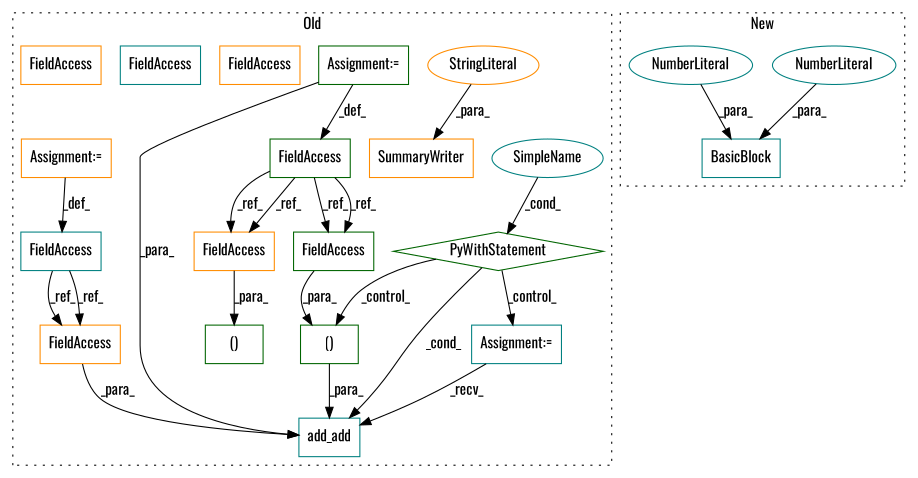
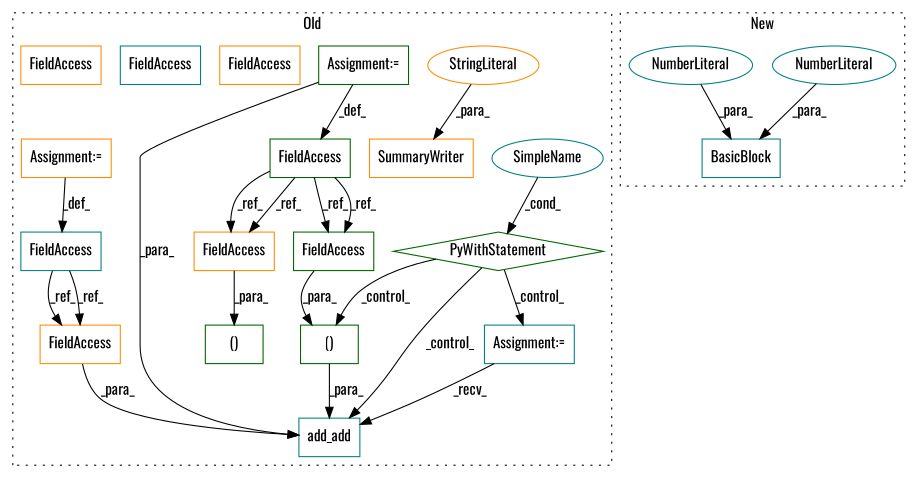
(444, 344) -> (450, 344)
